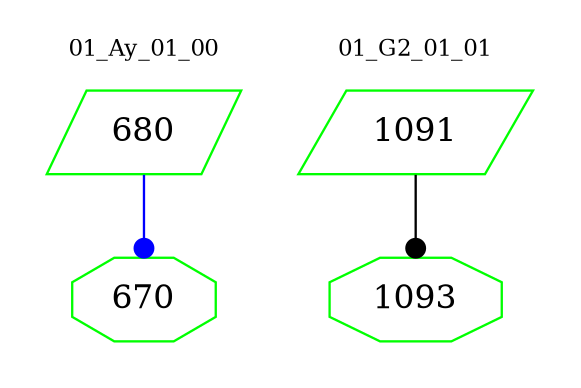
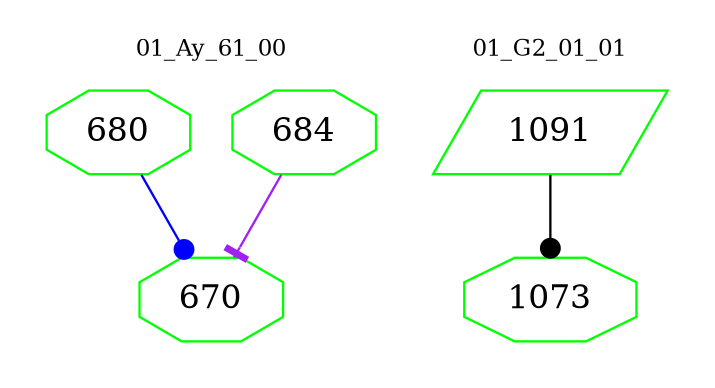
(144, 50) -> (211, 50)
(144, 132) -> (118, 132)
none -> (304, 132)
(416, 300) -> (550, 300)
